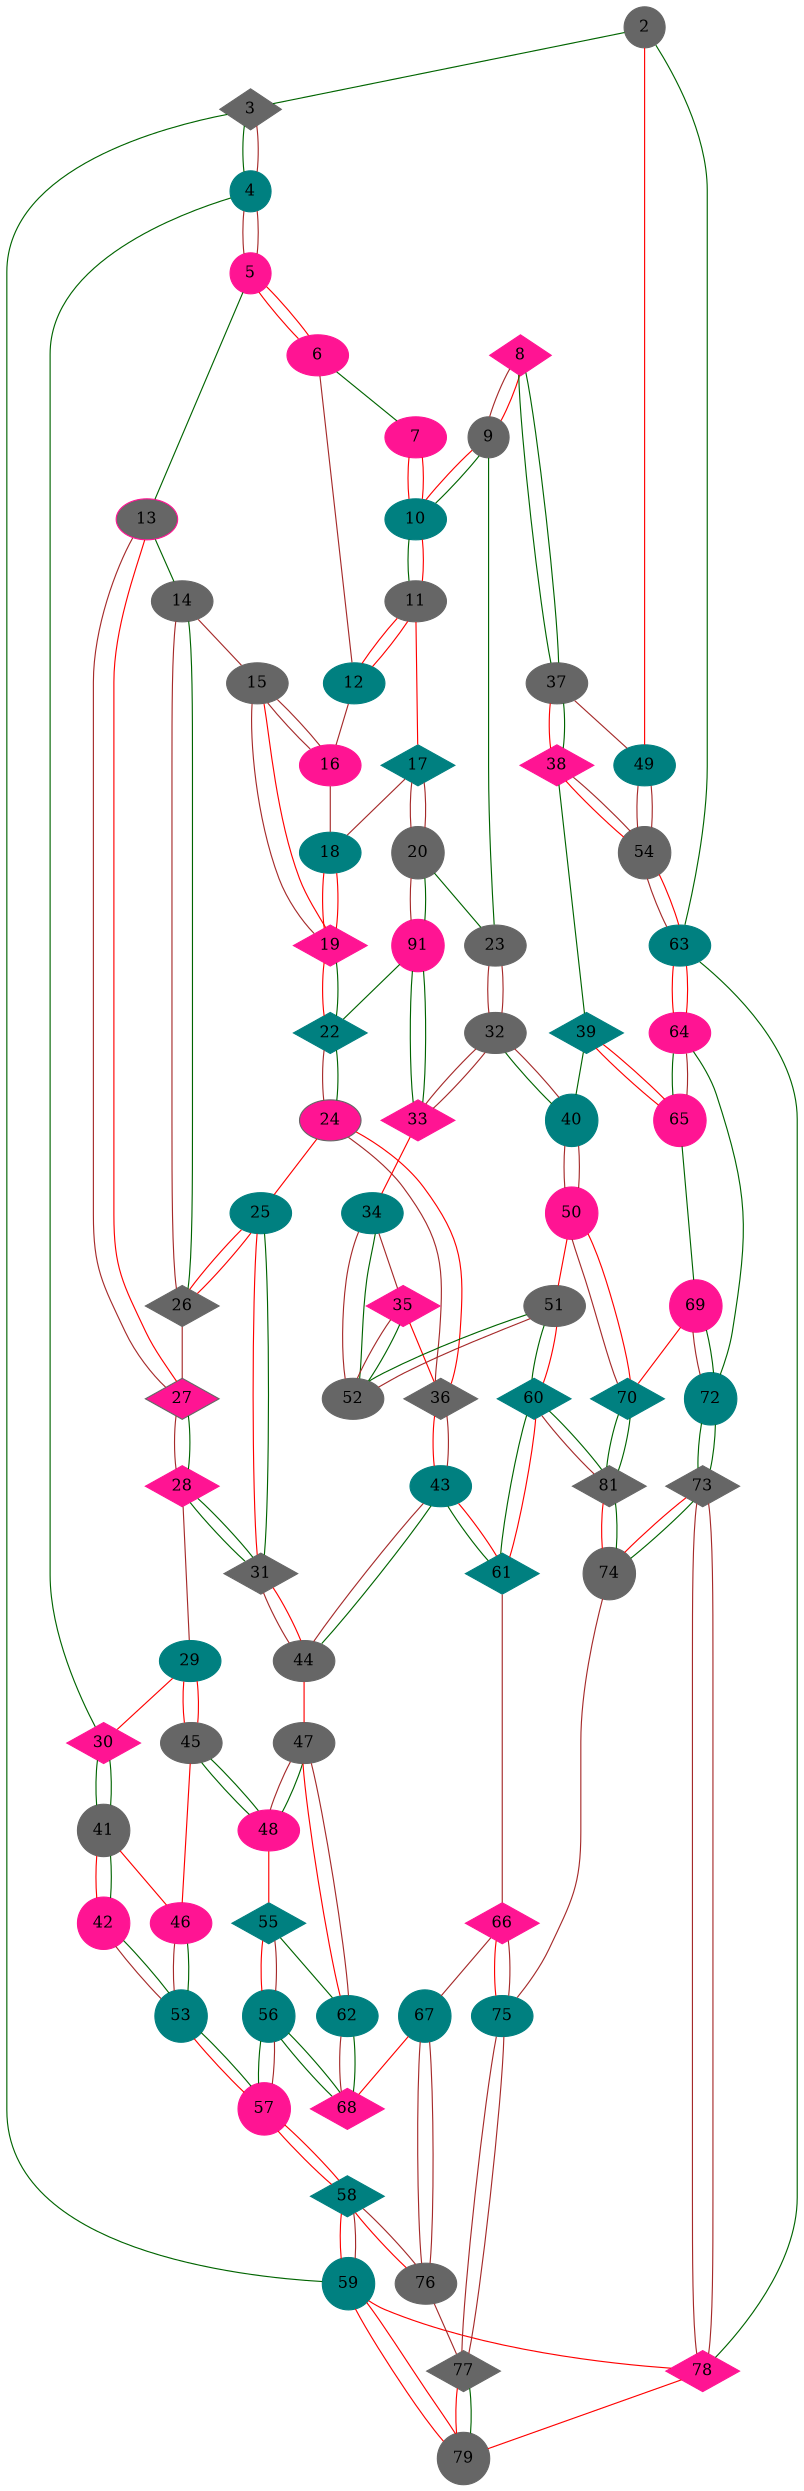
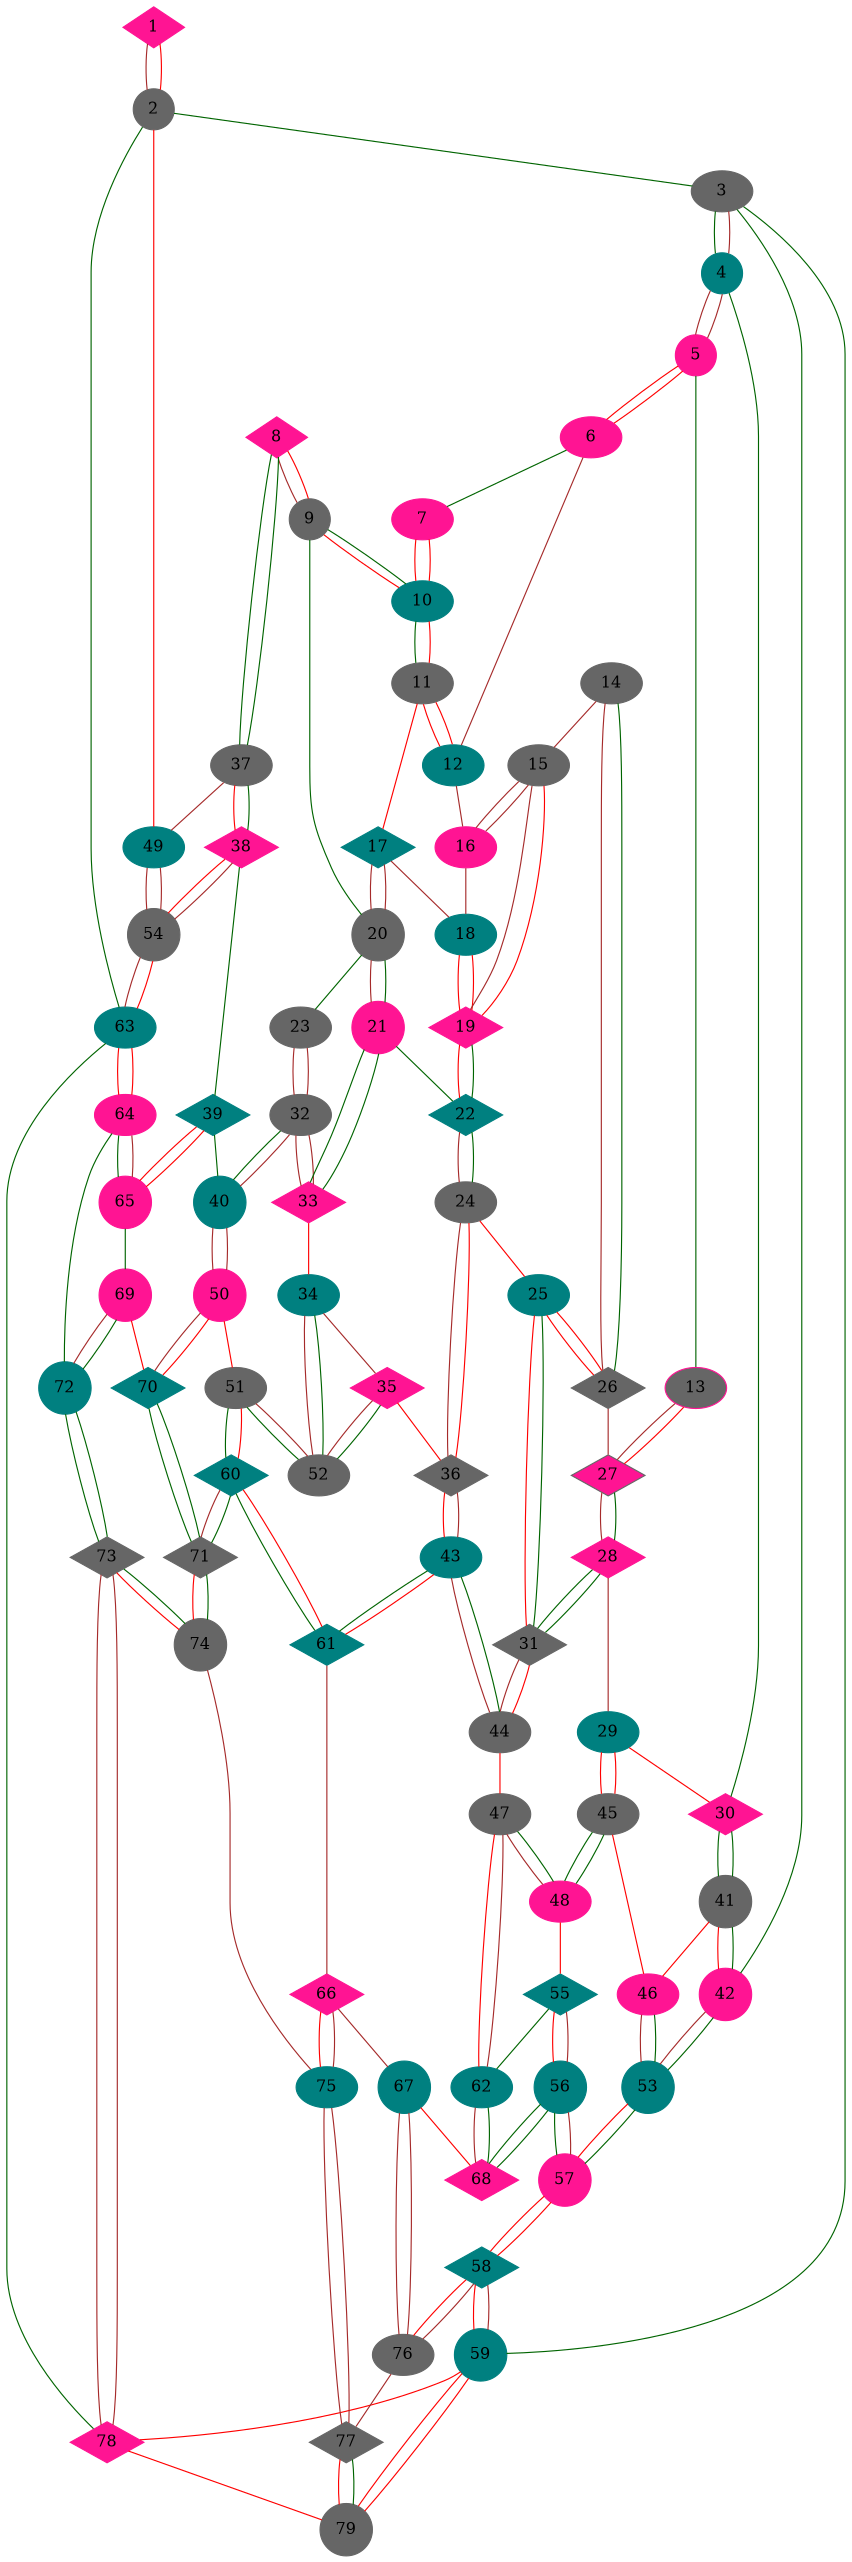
none -> (154, 27)
(251, 109) -> (722, 191)
(165, 560) -> none
(489, 691) -> (310, 734)
(418, 946) -> (378, 1028)
none -> (802, 1090)
(330, 1120) -> (466, 1202)
(609, 1486) -> (200, 1557)
